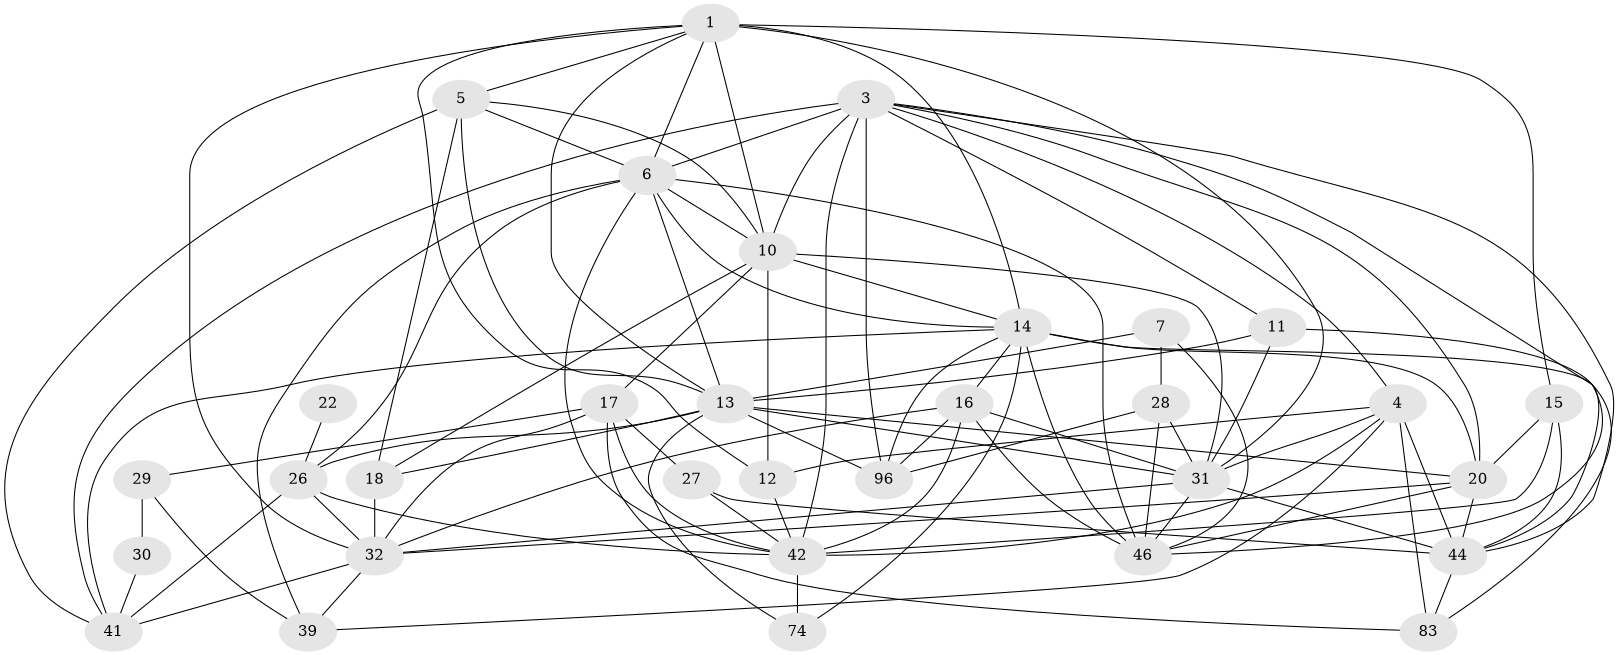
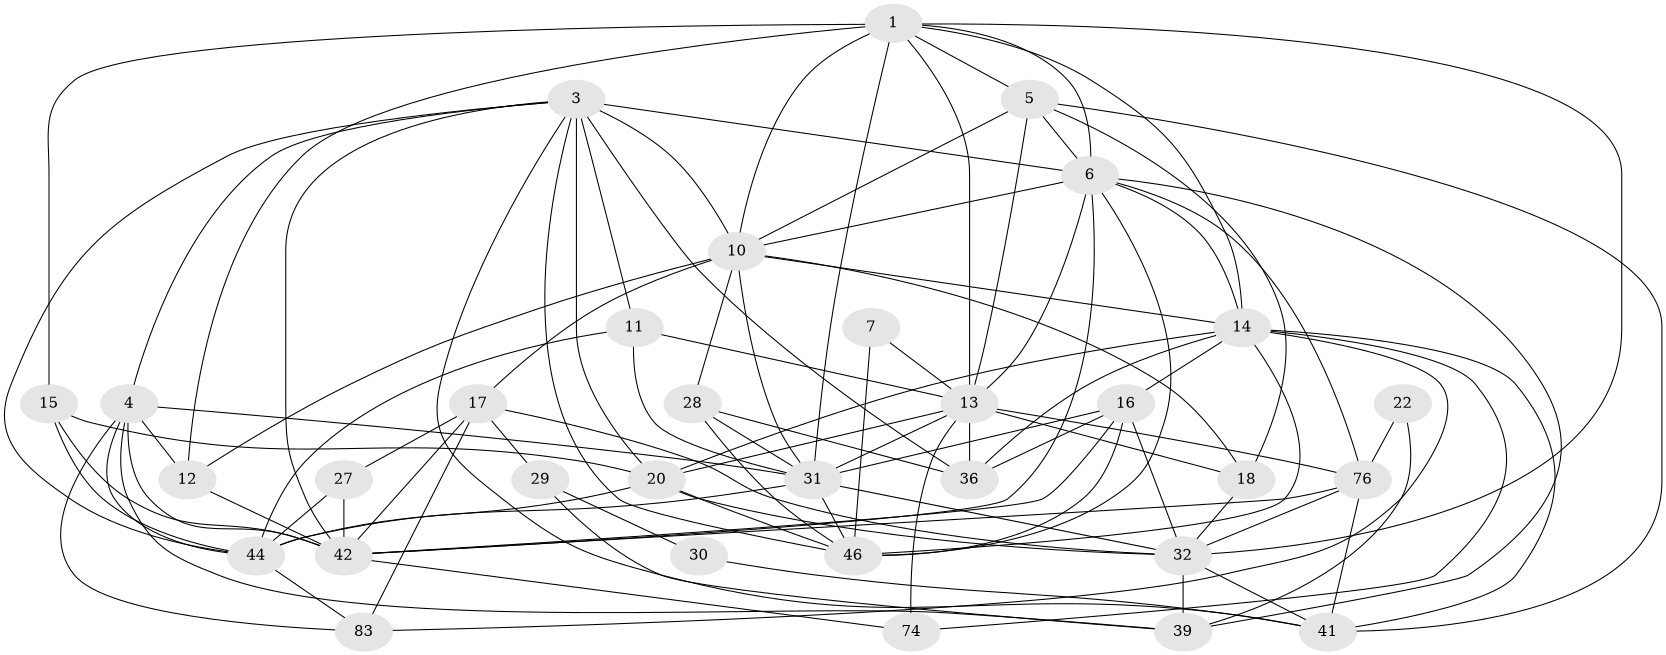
(1161, 366) -> (715, 328)
(299, 480) -> (1363, 480)
(884, 480) -> (970, 480)
none -> (1355, 551)
